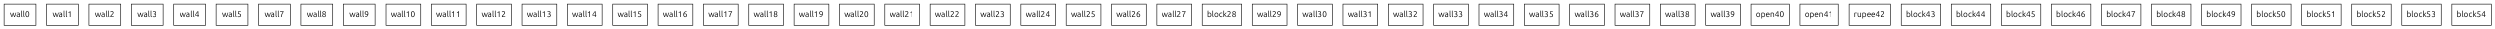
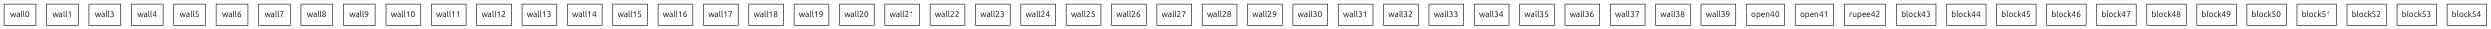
(105, 15) -> none
none -> (232, 15)
(1222, 15) -> (1220, 15)
